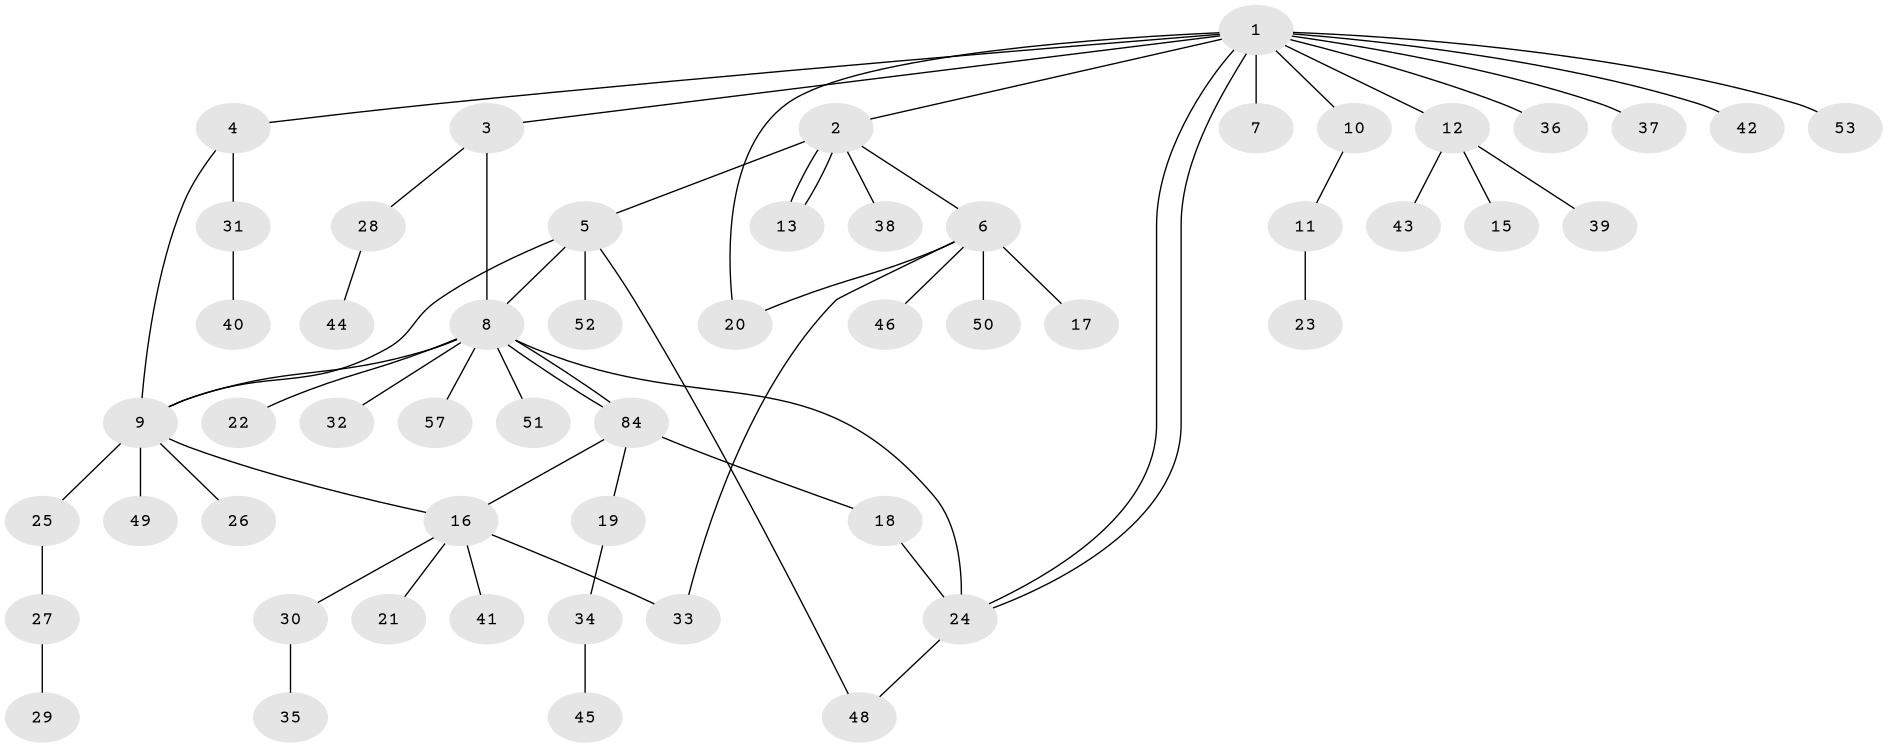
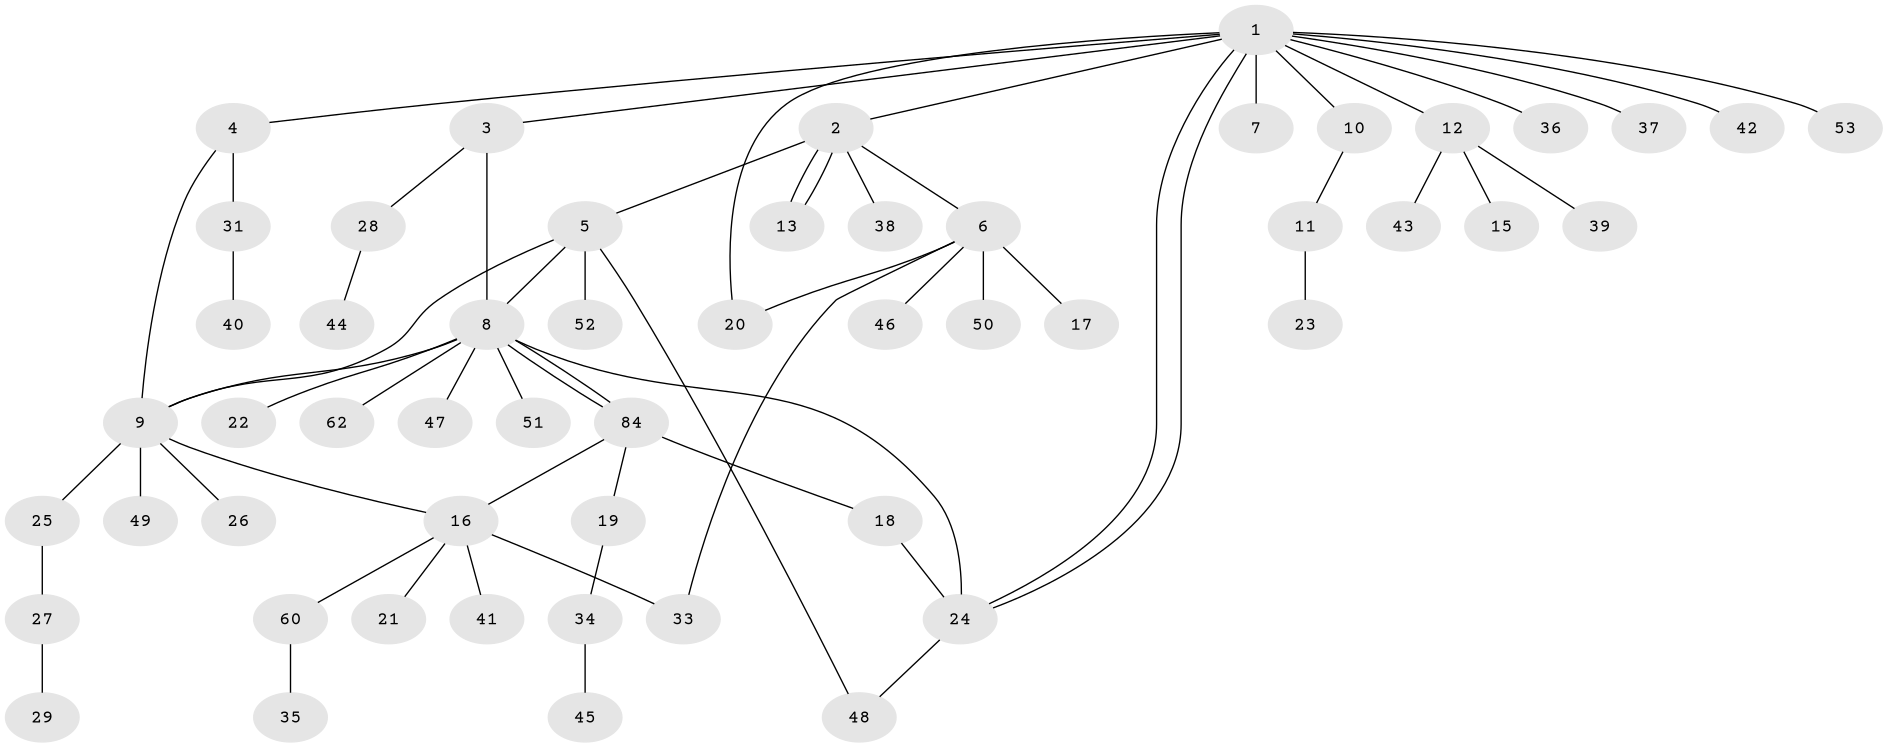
(337, 423) -> (337, 423)
(435, 423) -> (435, 423)
(291, 619) -> (291, 619)
